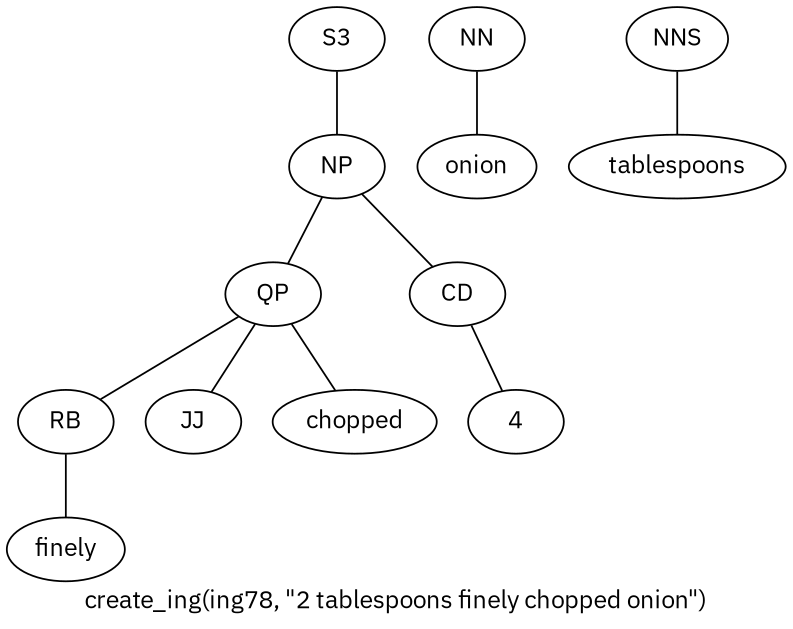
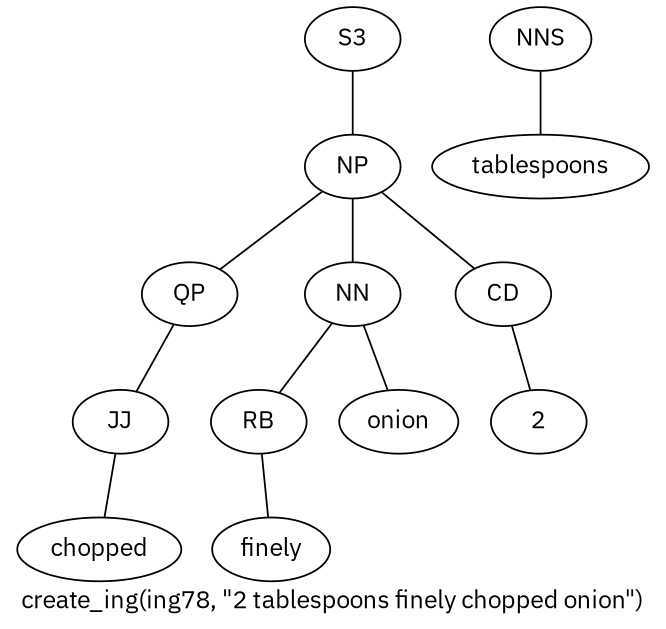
none -> (353, 231)
(313, 357) -> (110, 485)
(170, 358) -> (306, 358)
(516, 422) -> (539, 422)
